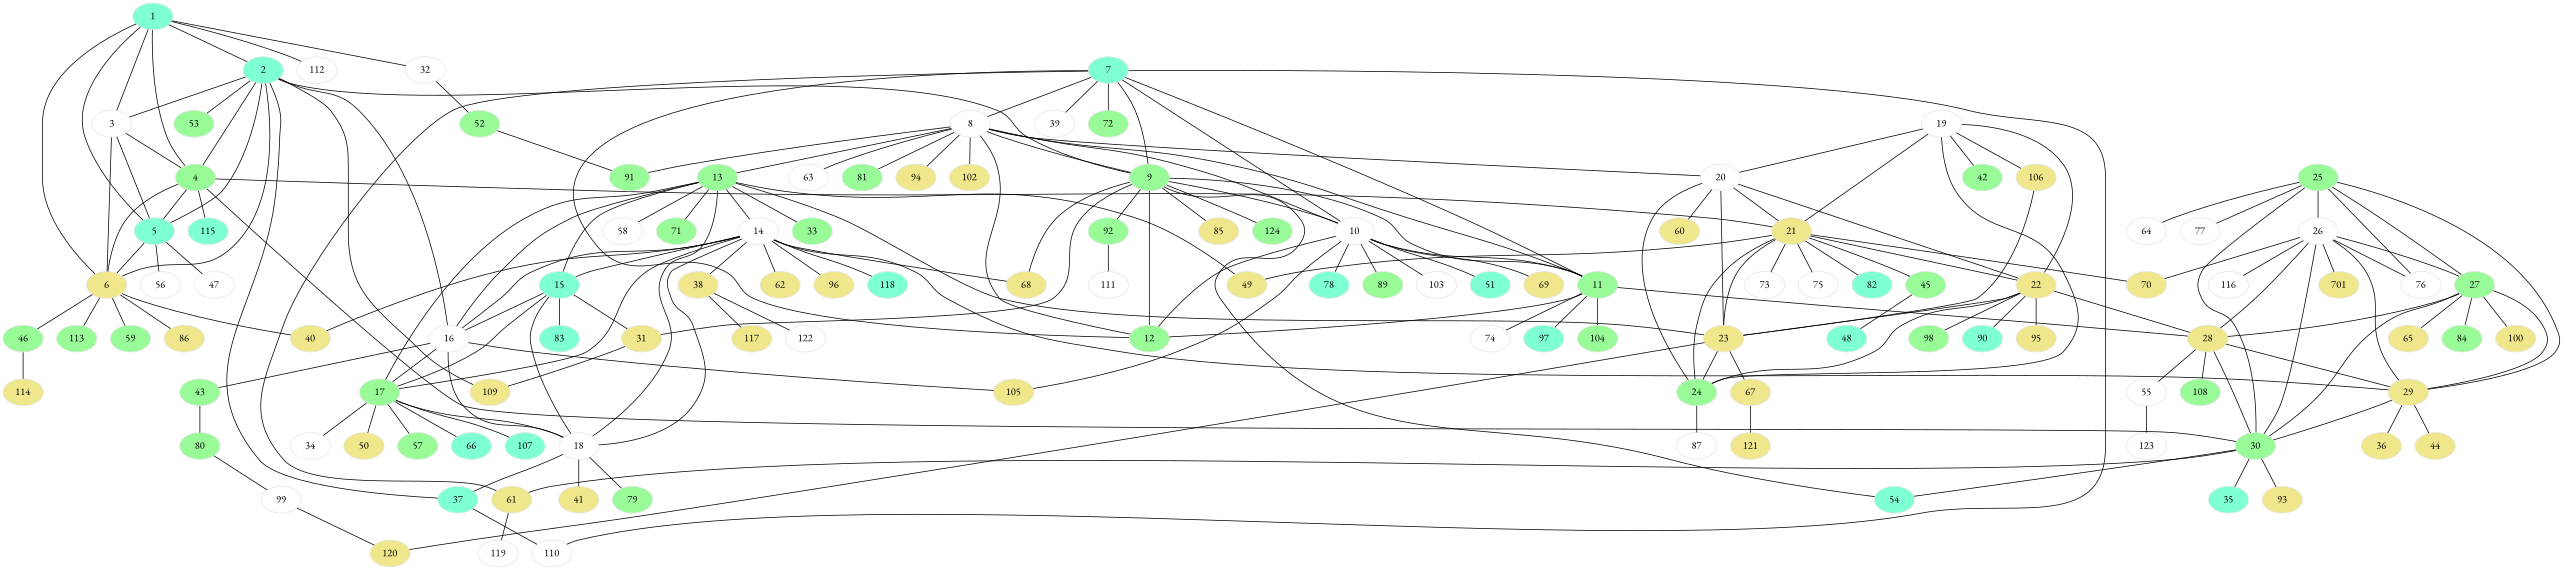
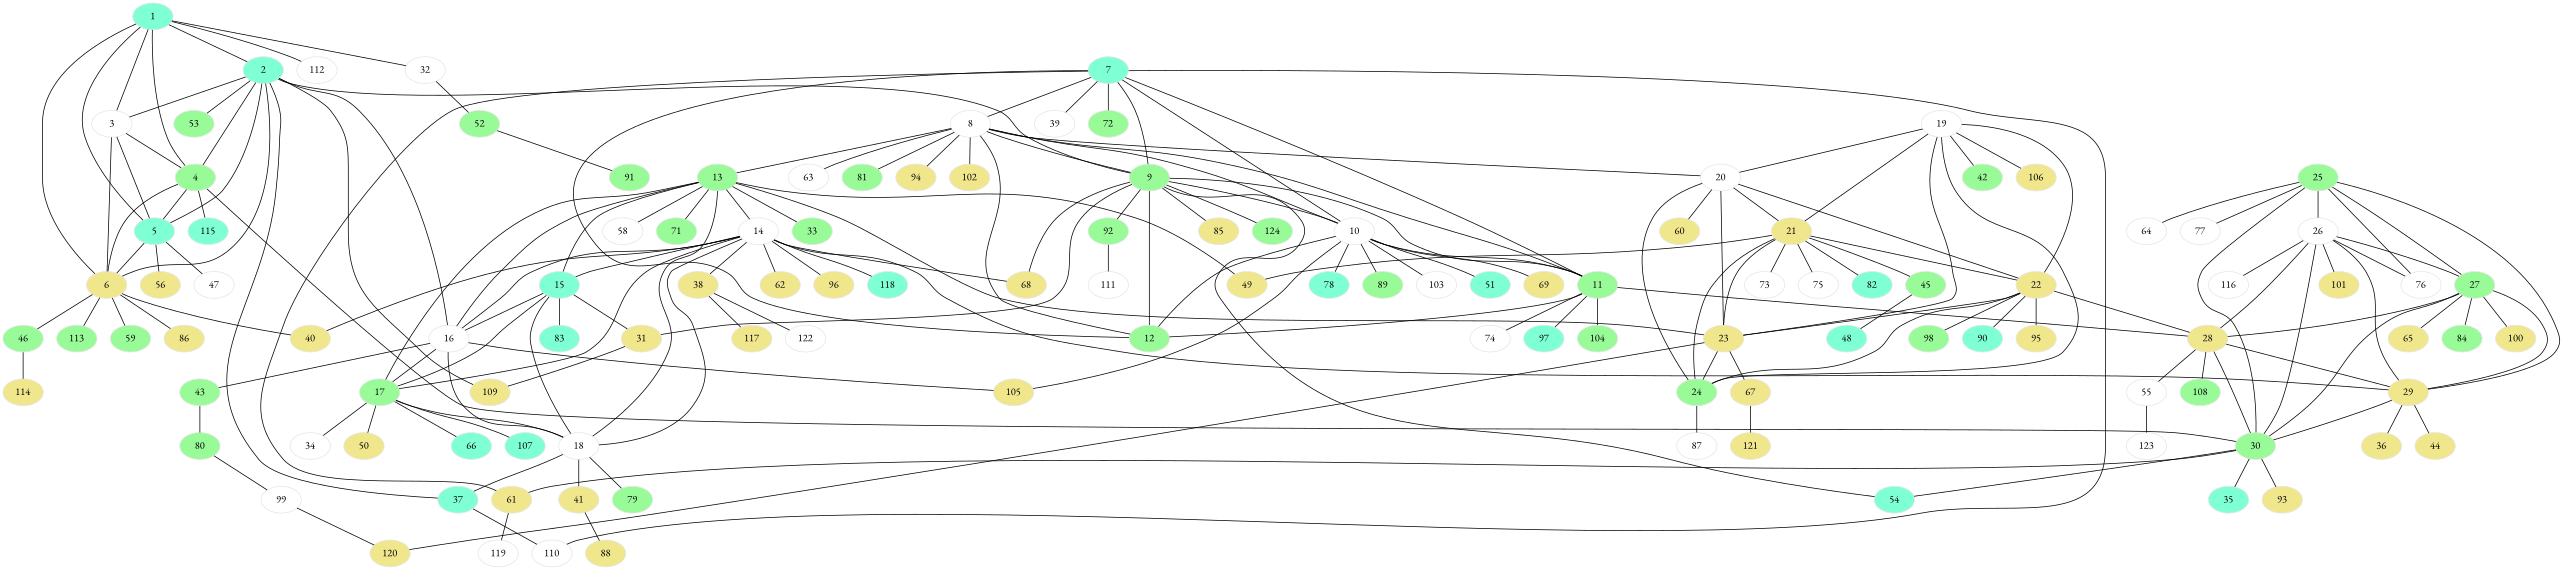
(799, 147) -> none
(1072, 194) -> none
(160, 285) -> (160, 285)
(2147, 285) -> none
(2339, 285) -> (2339, 285)
(1982, 294) -> (1930, 305)
(418, 446) -> none
none -> (606, 553)
